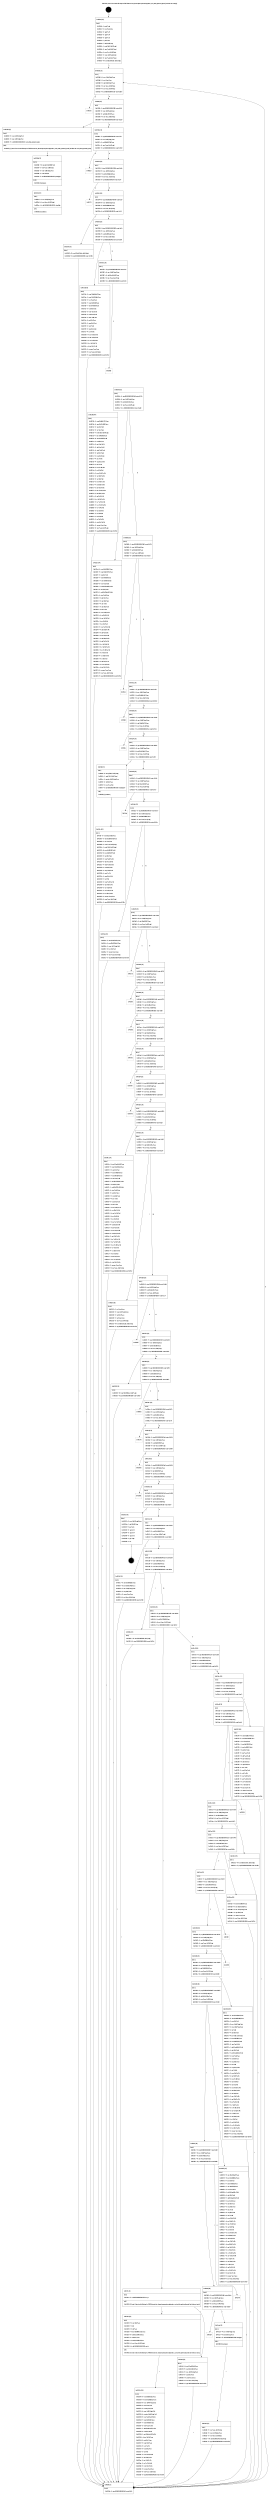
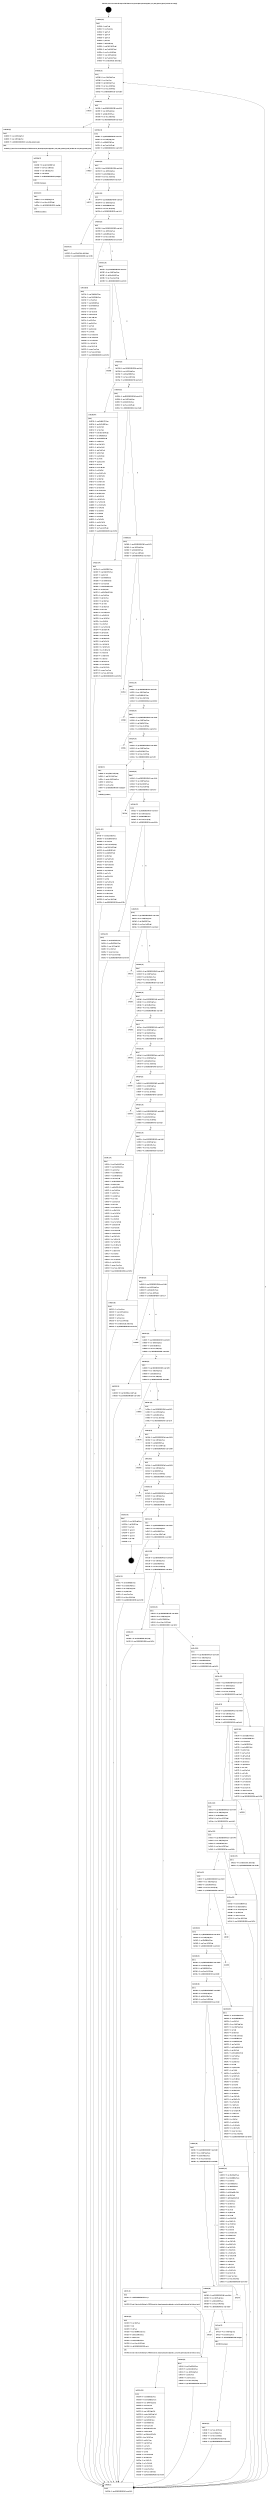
none -> (128, 371)
